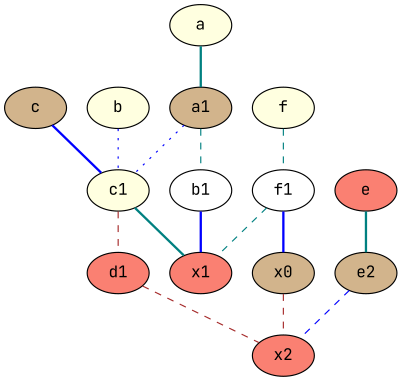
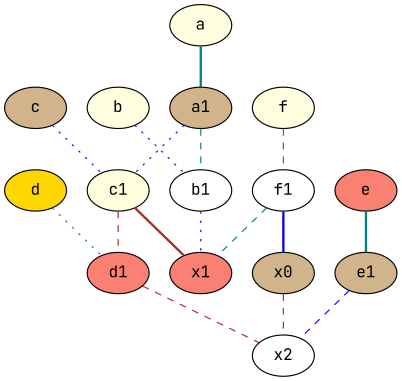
(77, 149) -> (77, 149)
(118, 149) -> (154, 144)
none -> (36, 190)
(159, 232) -> (159, 232)
(201, 232) -> (201, 232)
(366, 273) -> (366, 273)
(283, 356) -> (283, 356)
